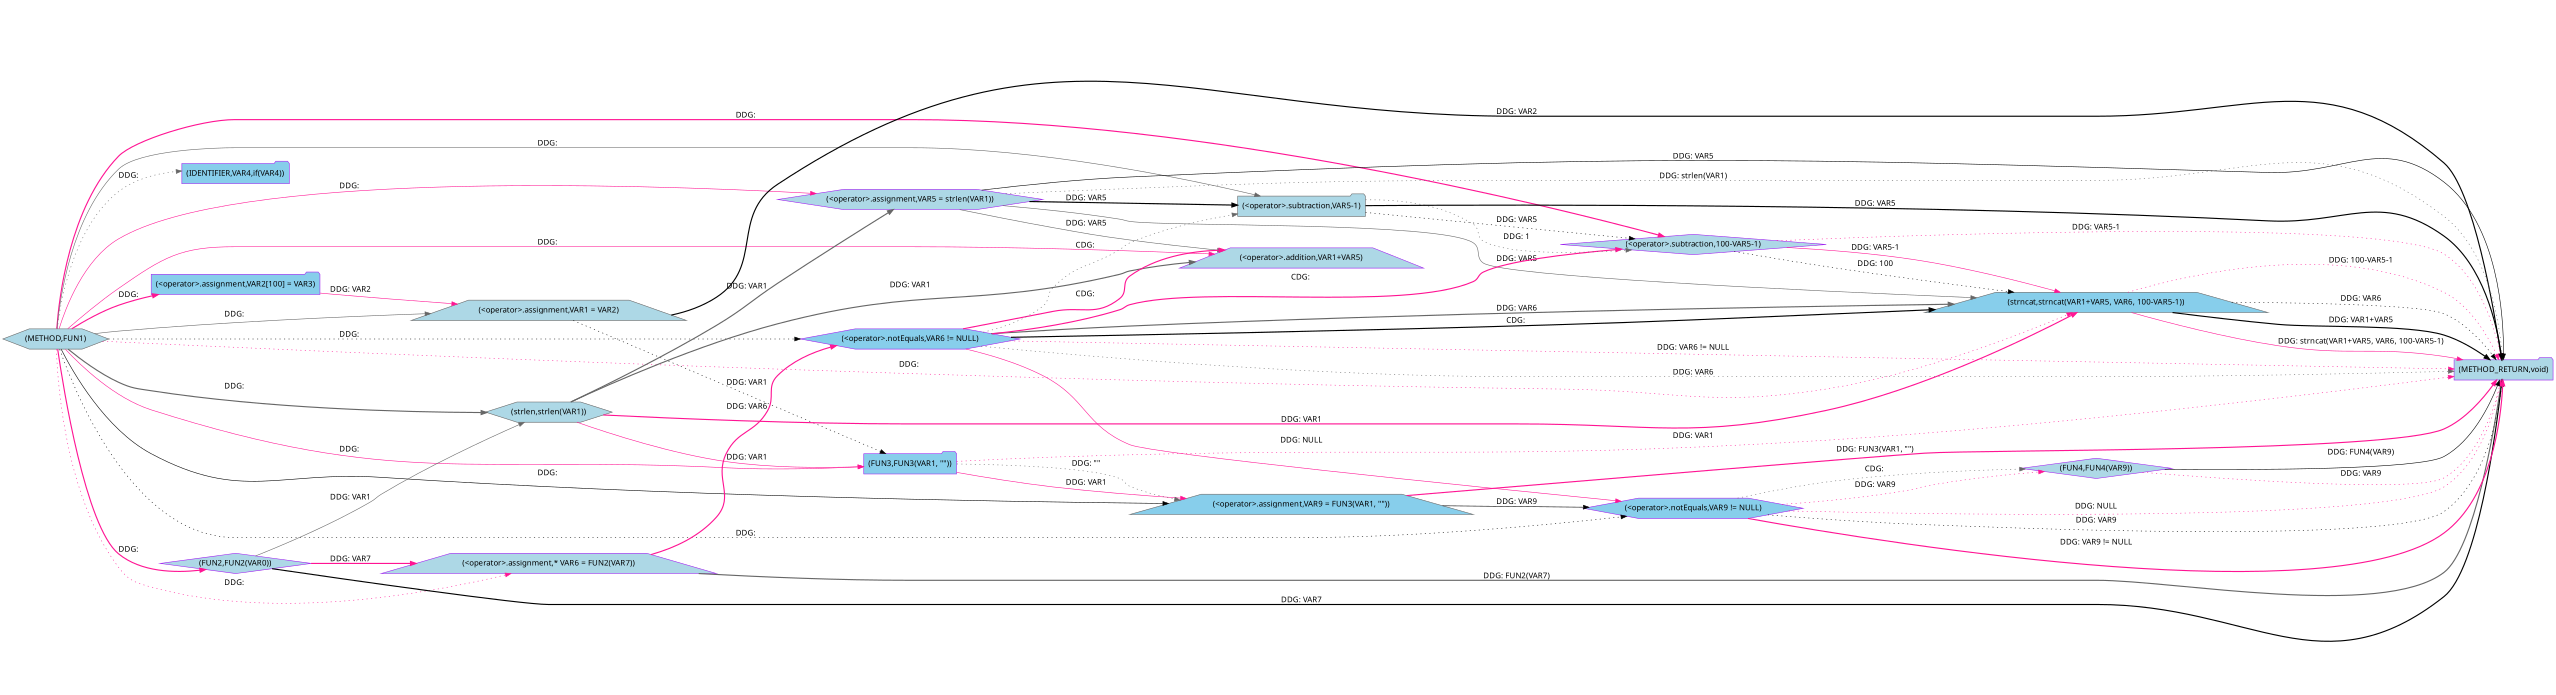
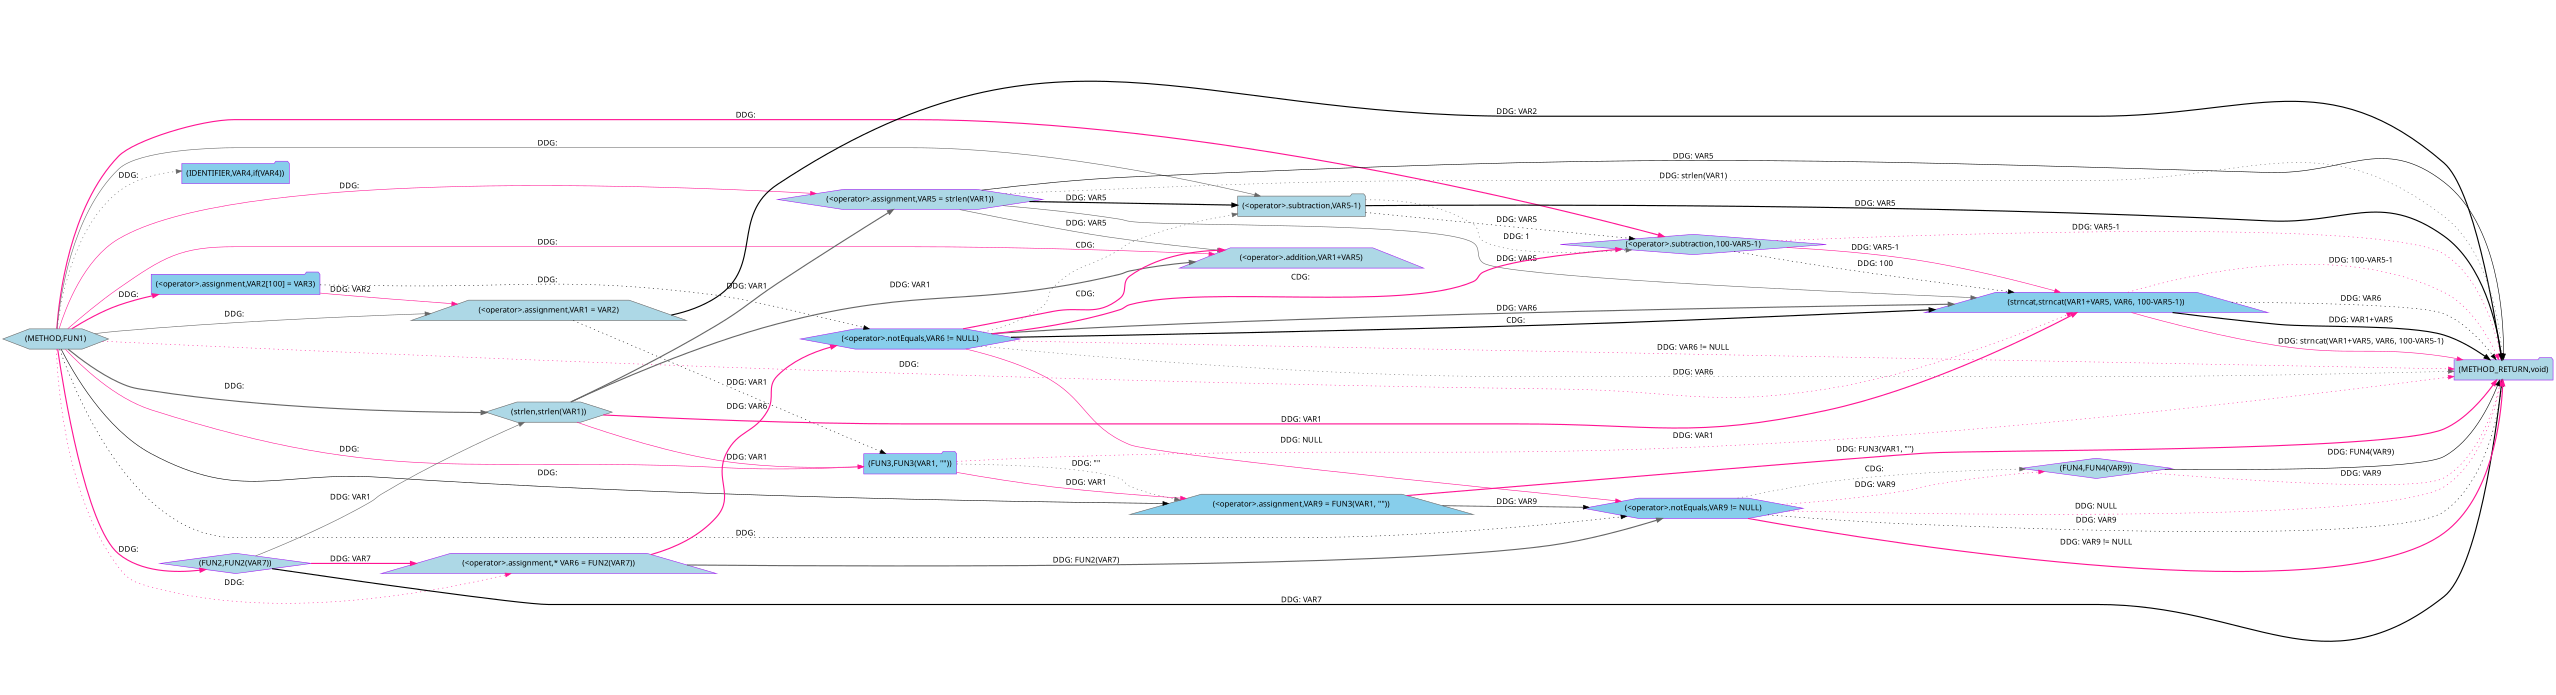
(2096, 302) -> (2096, 302)
(452, 339) -> (594, 285)
(236, 563) -> (236, 563)
(1672, 580) -> (1174, 564)
